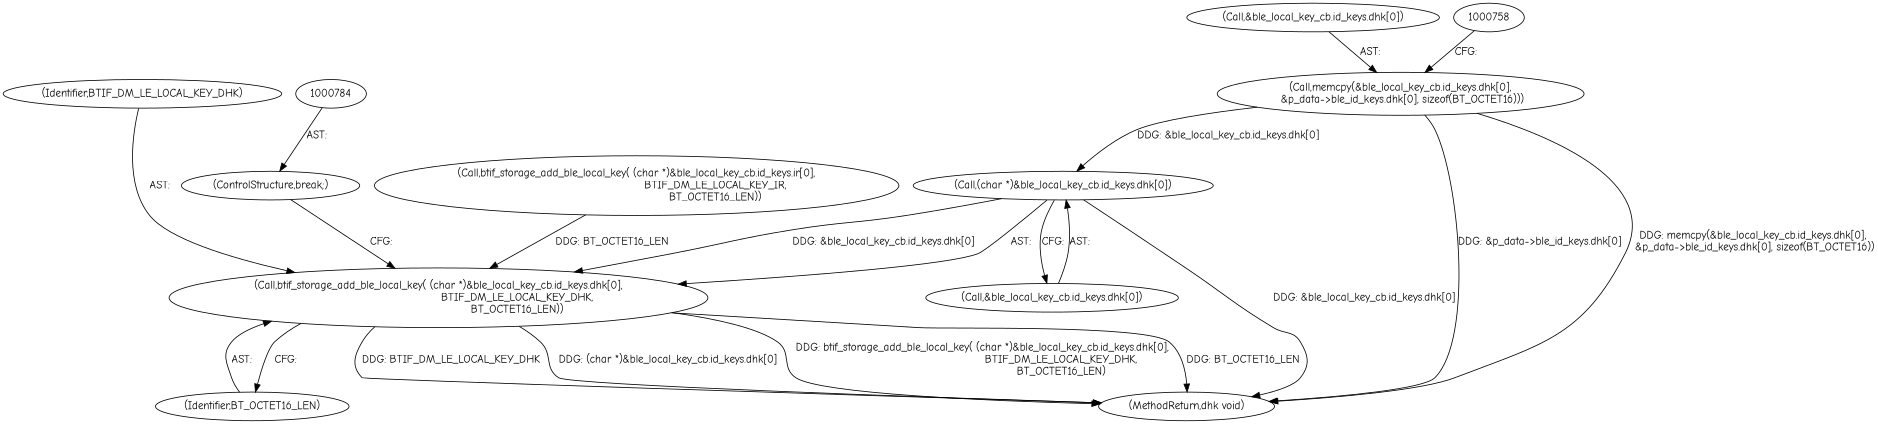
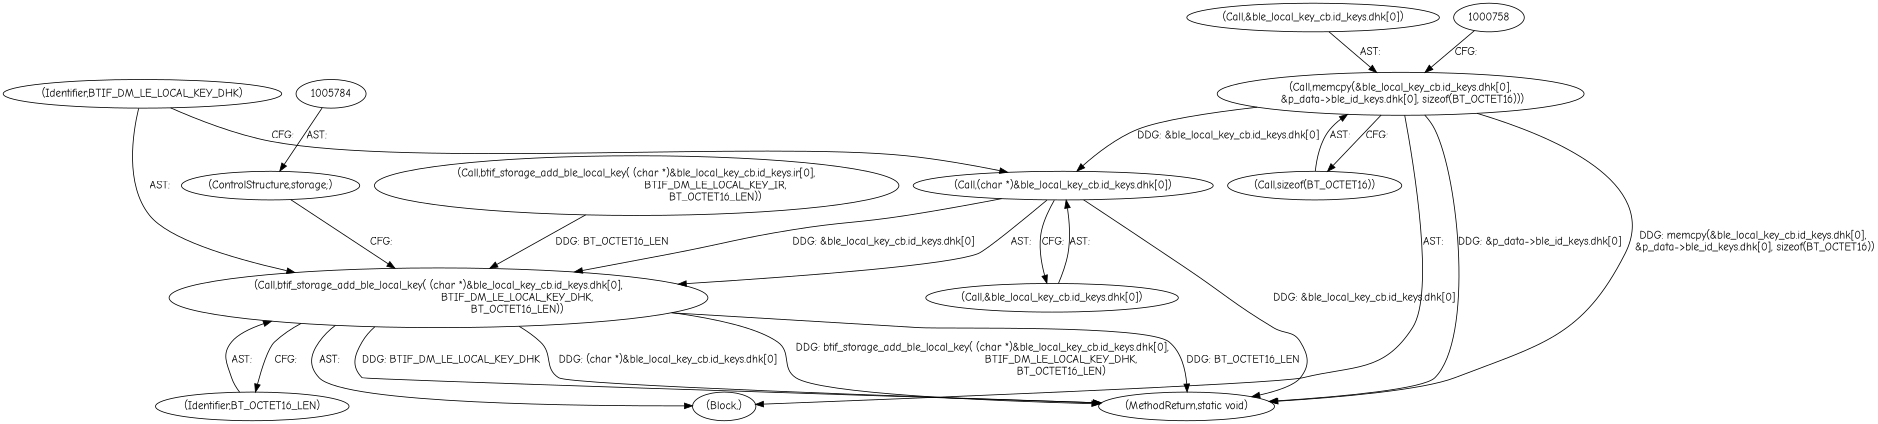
(331, 94) -> (331, 94)
none -> (583, 153)
(271, 186) -> (271, 186)
none -> (1315, 186)
none -> (724, 406)
(1187, 406) -> (1187, 406)
